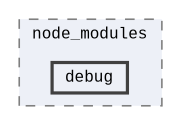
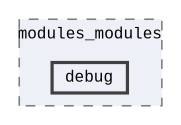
(91, 34) -> (91, 34)
